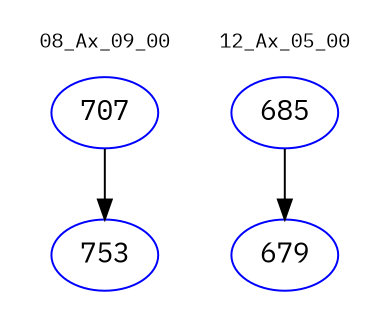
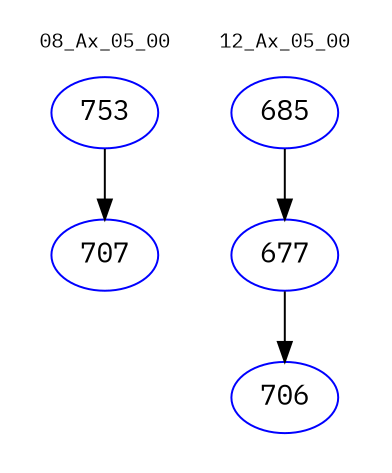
(106, 43) -> (106, 43)
(105, 174) -> (105, 174)
(285, 255) -> (285, 255)
none -> (285, 398)
